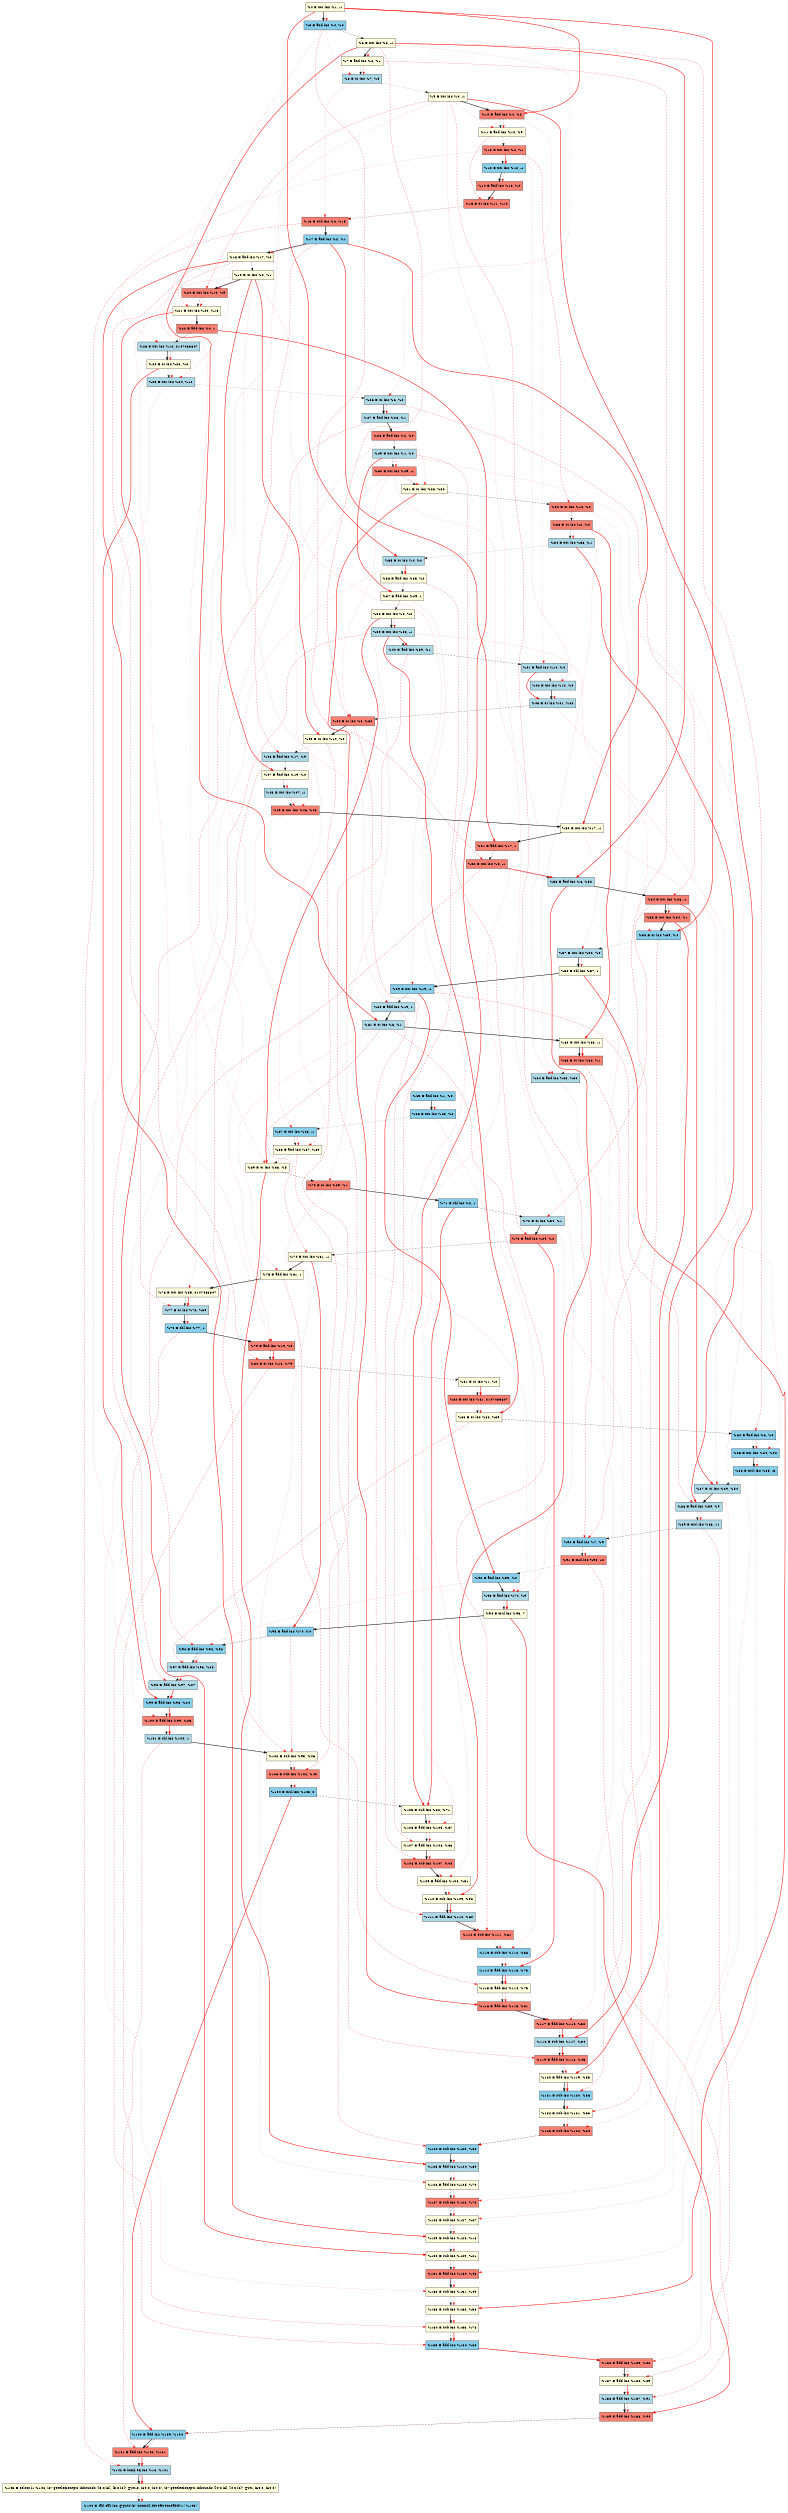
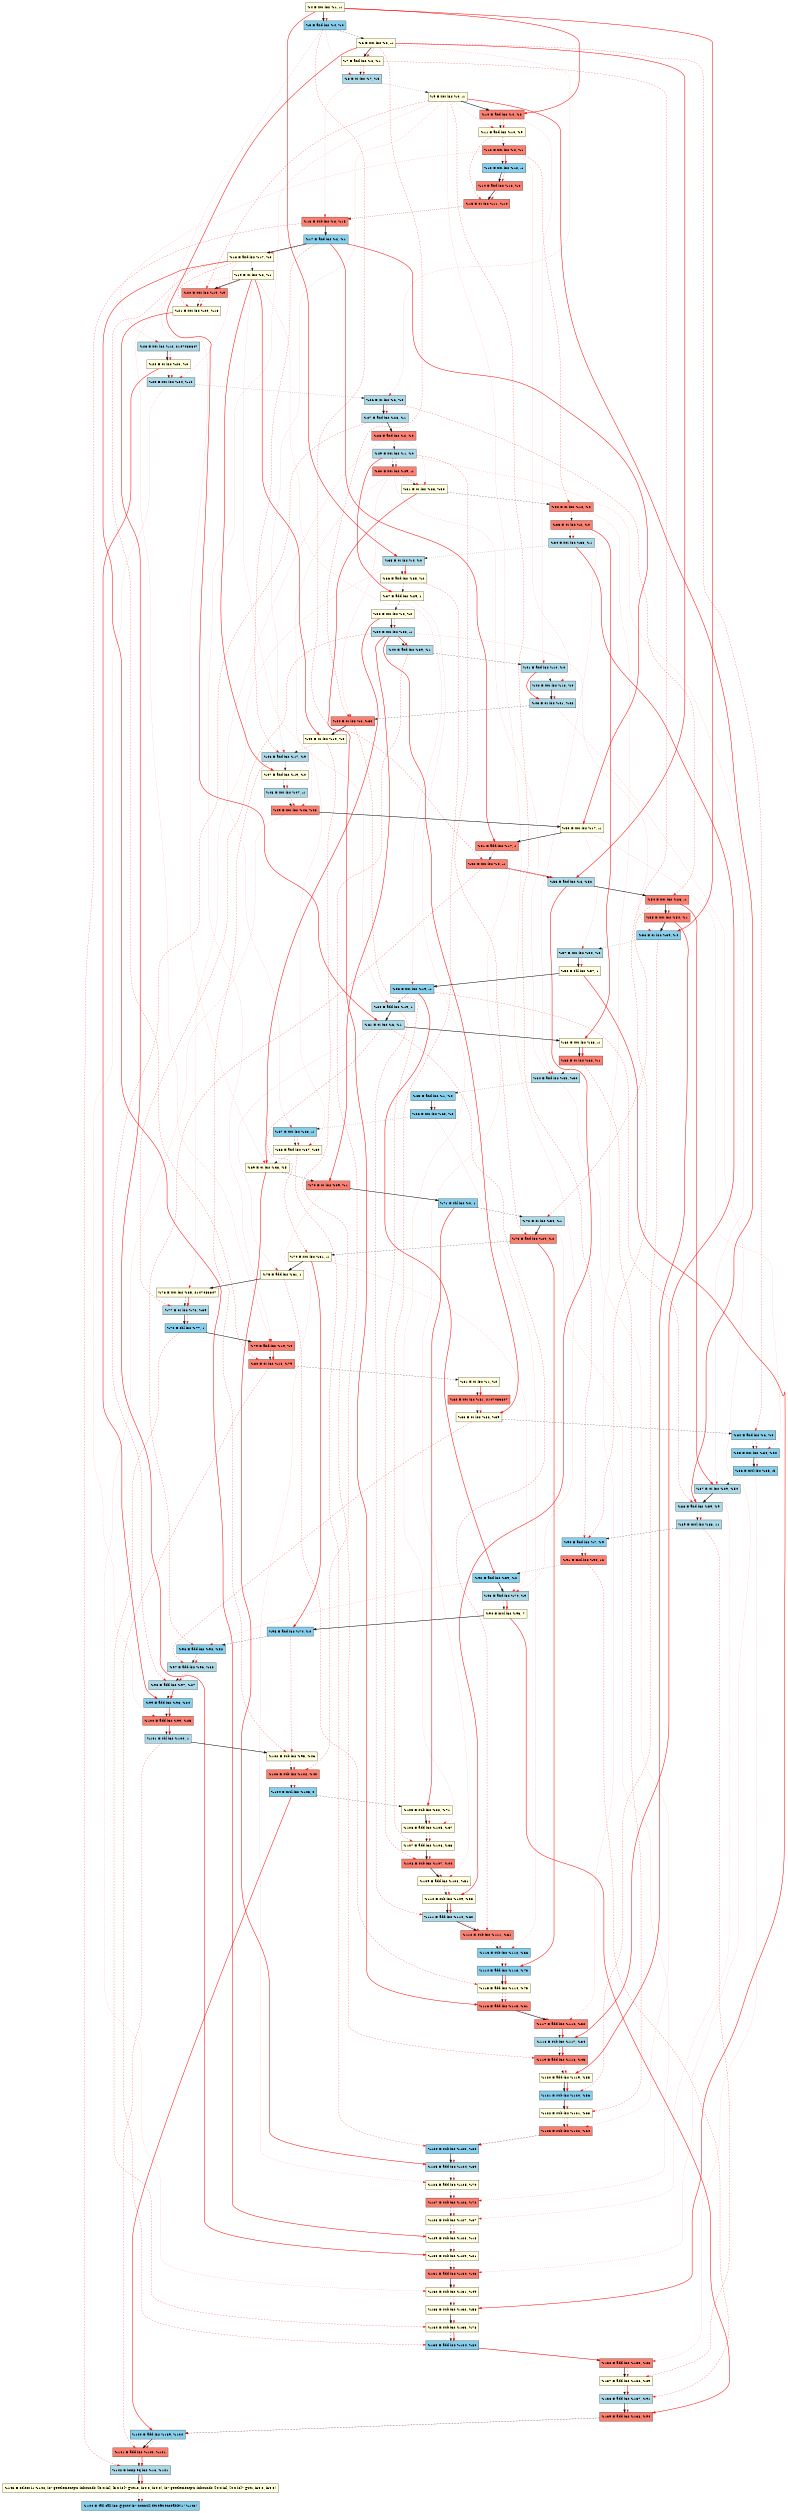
(197, 329) -> none
none -> (299, 374)
(378, 908) -> (378, 908)
(412, 989) -> (412, 989)
none -> (494, 1087)
